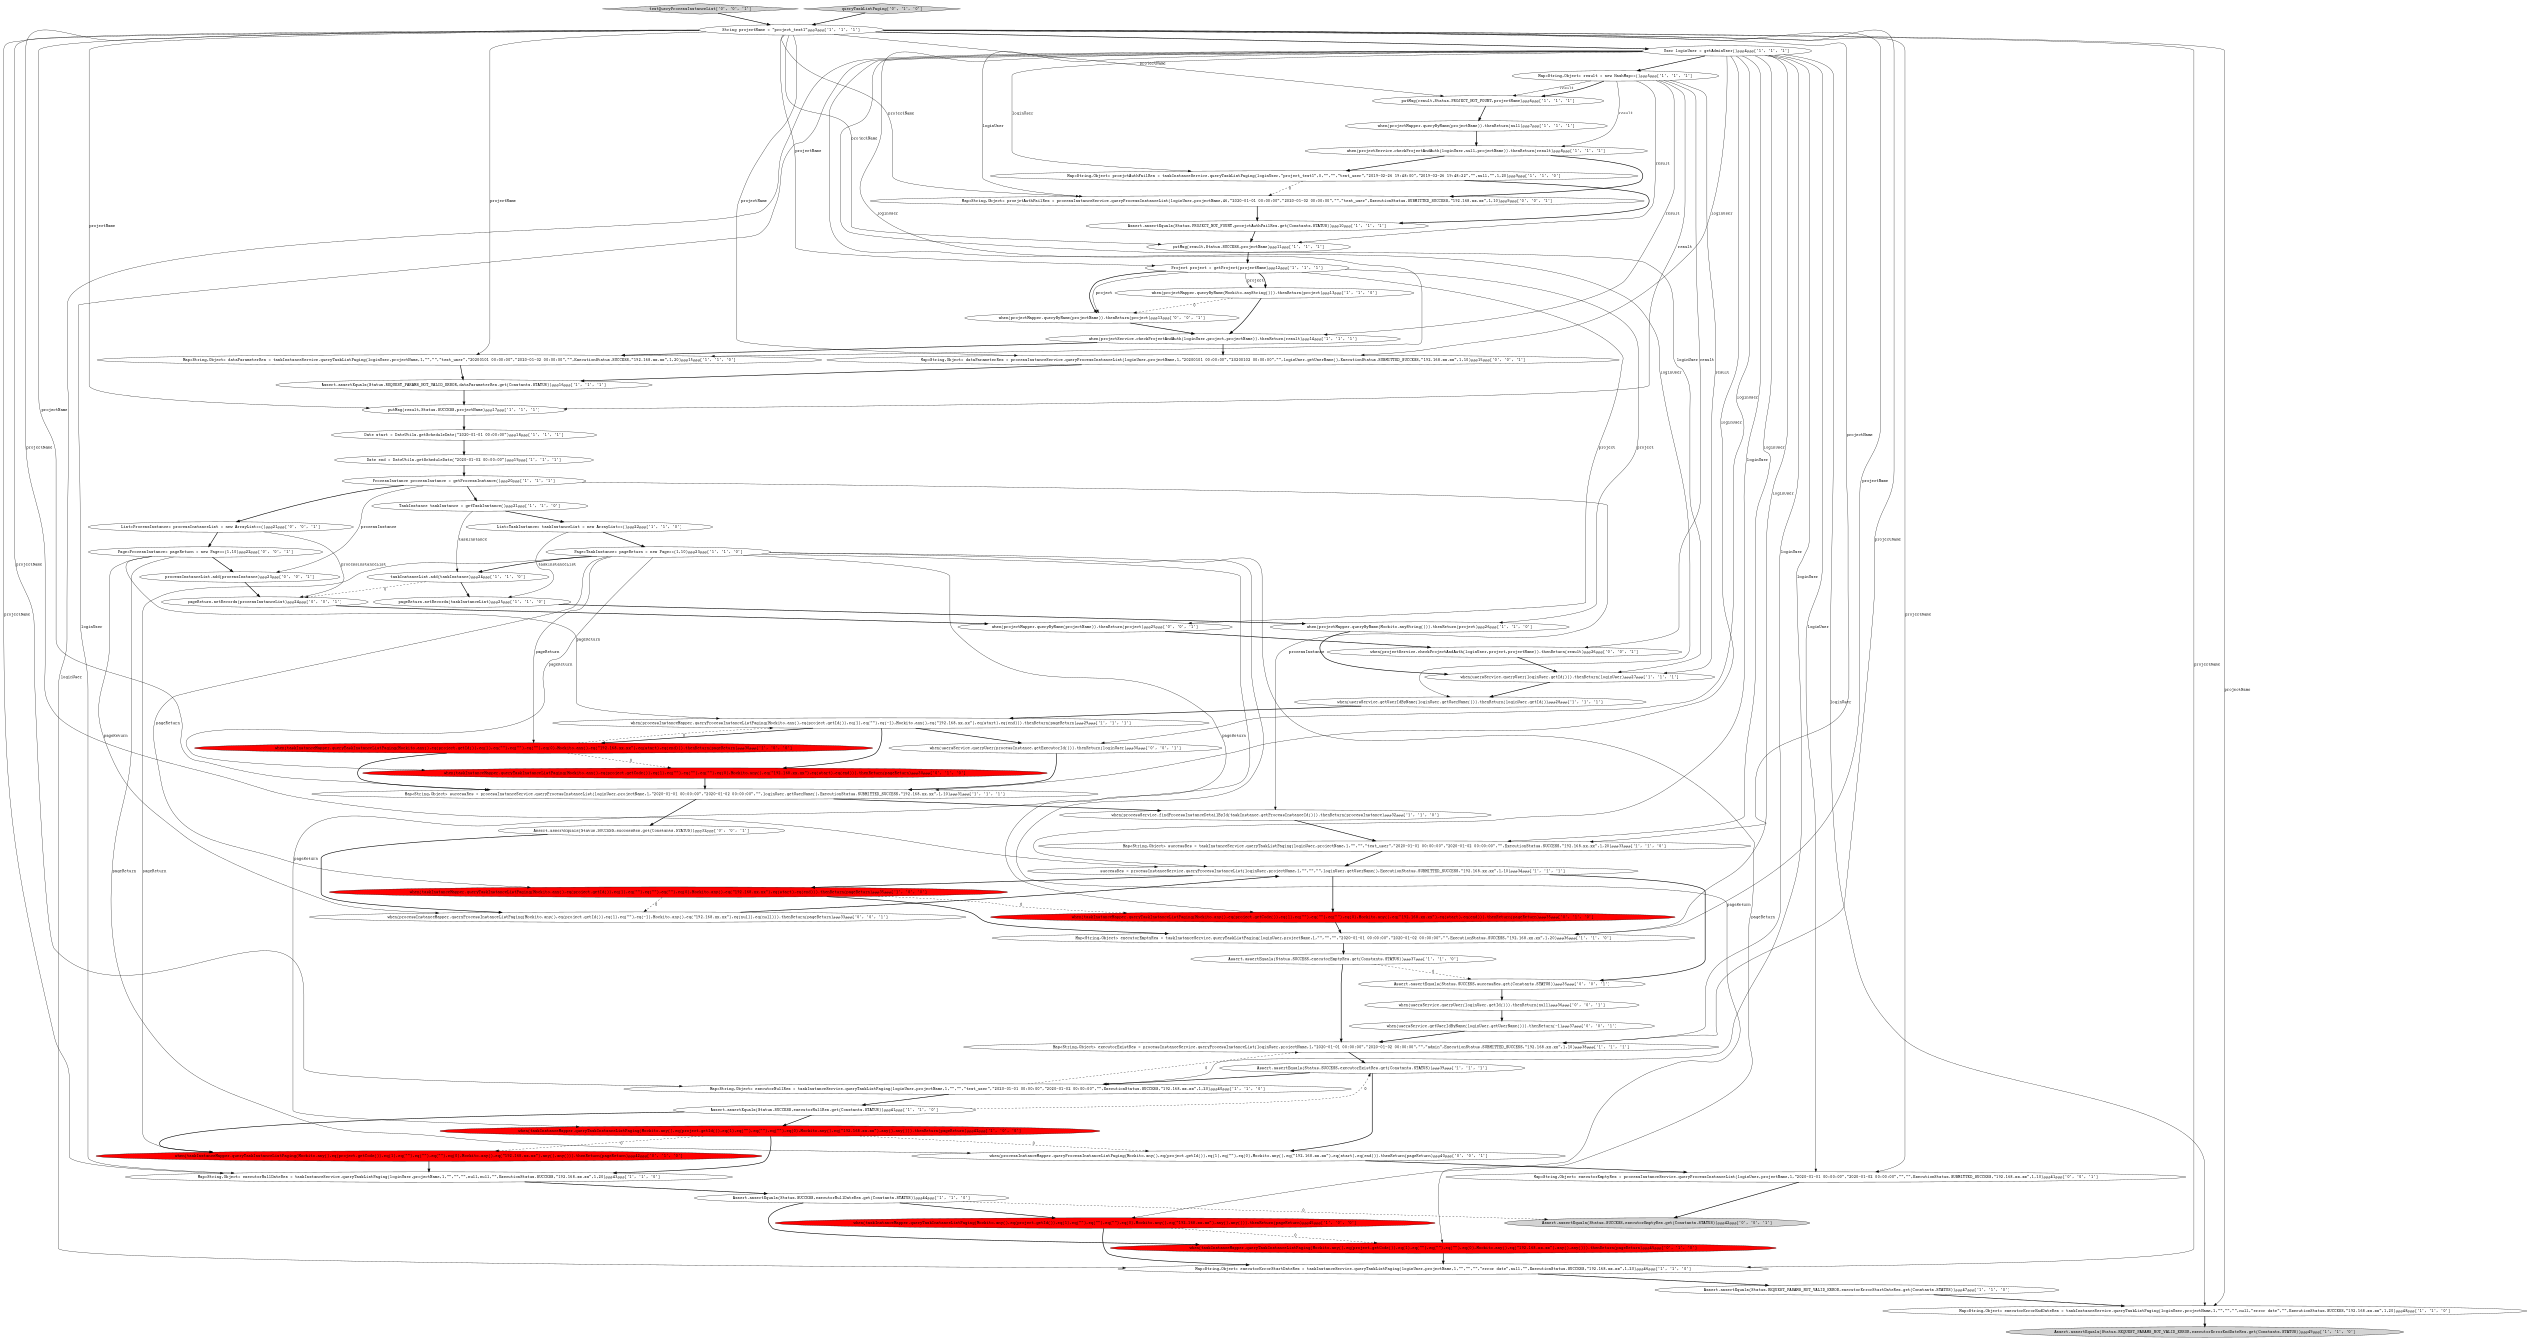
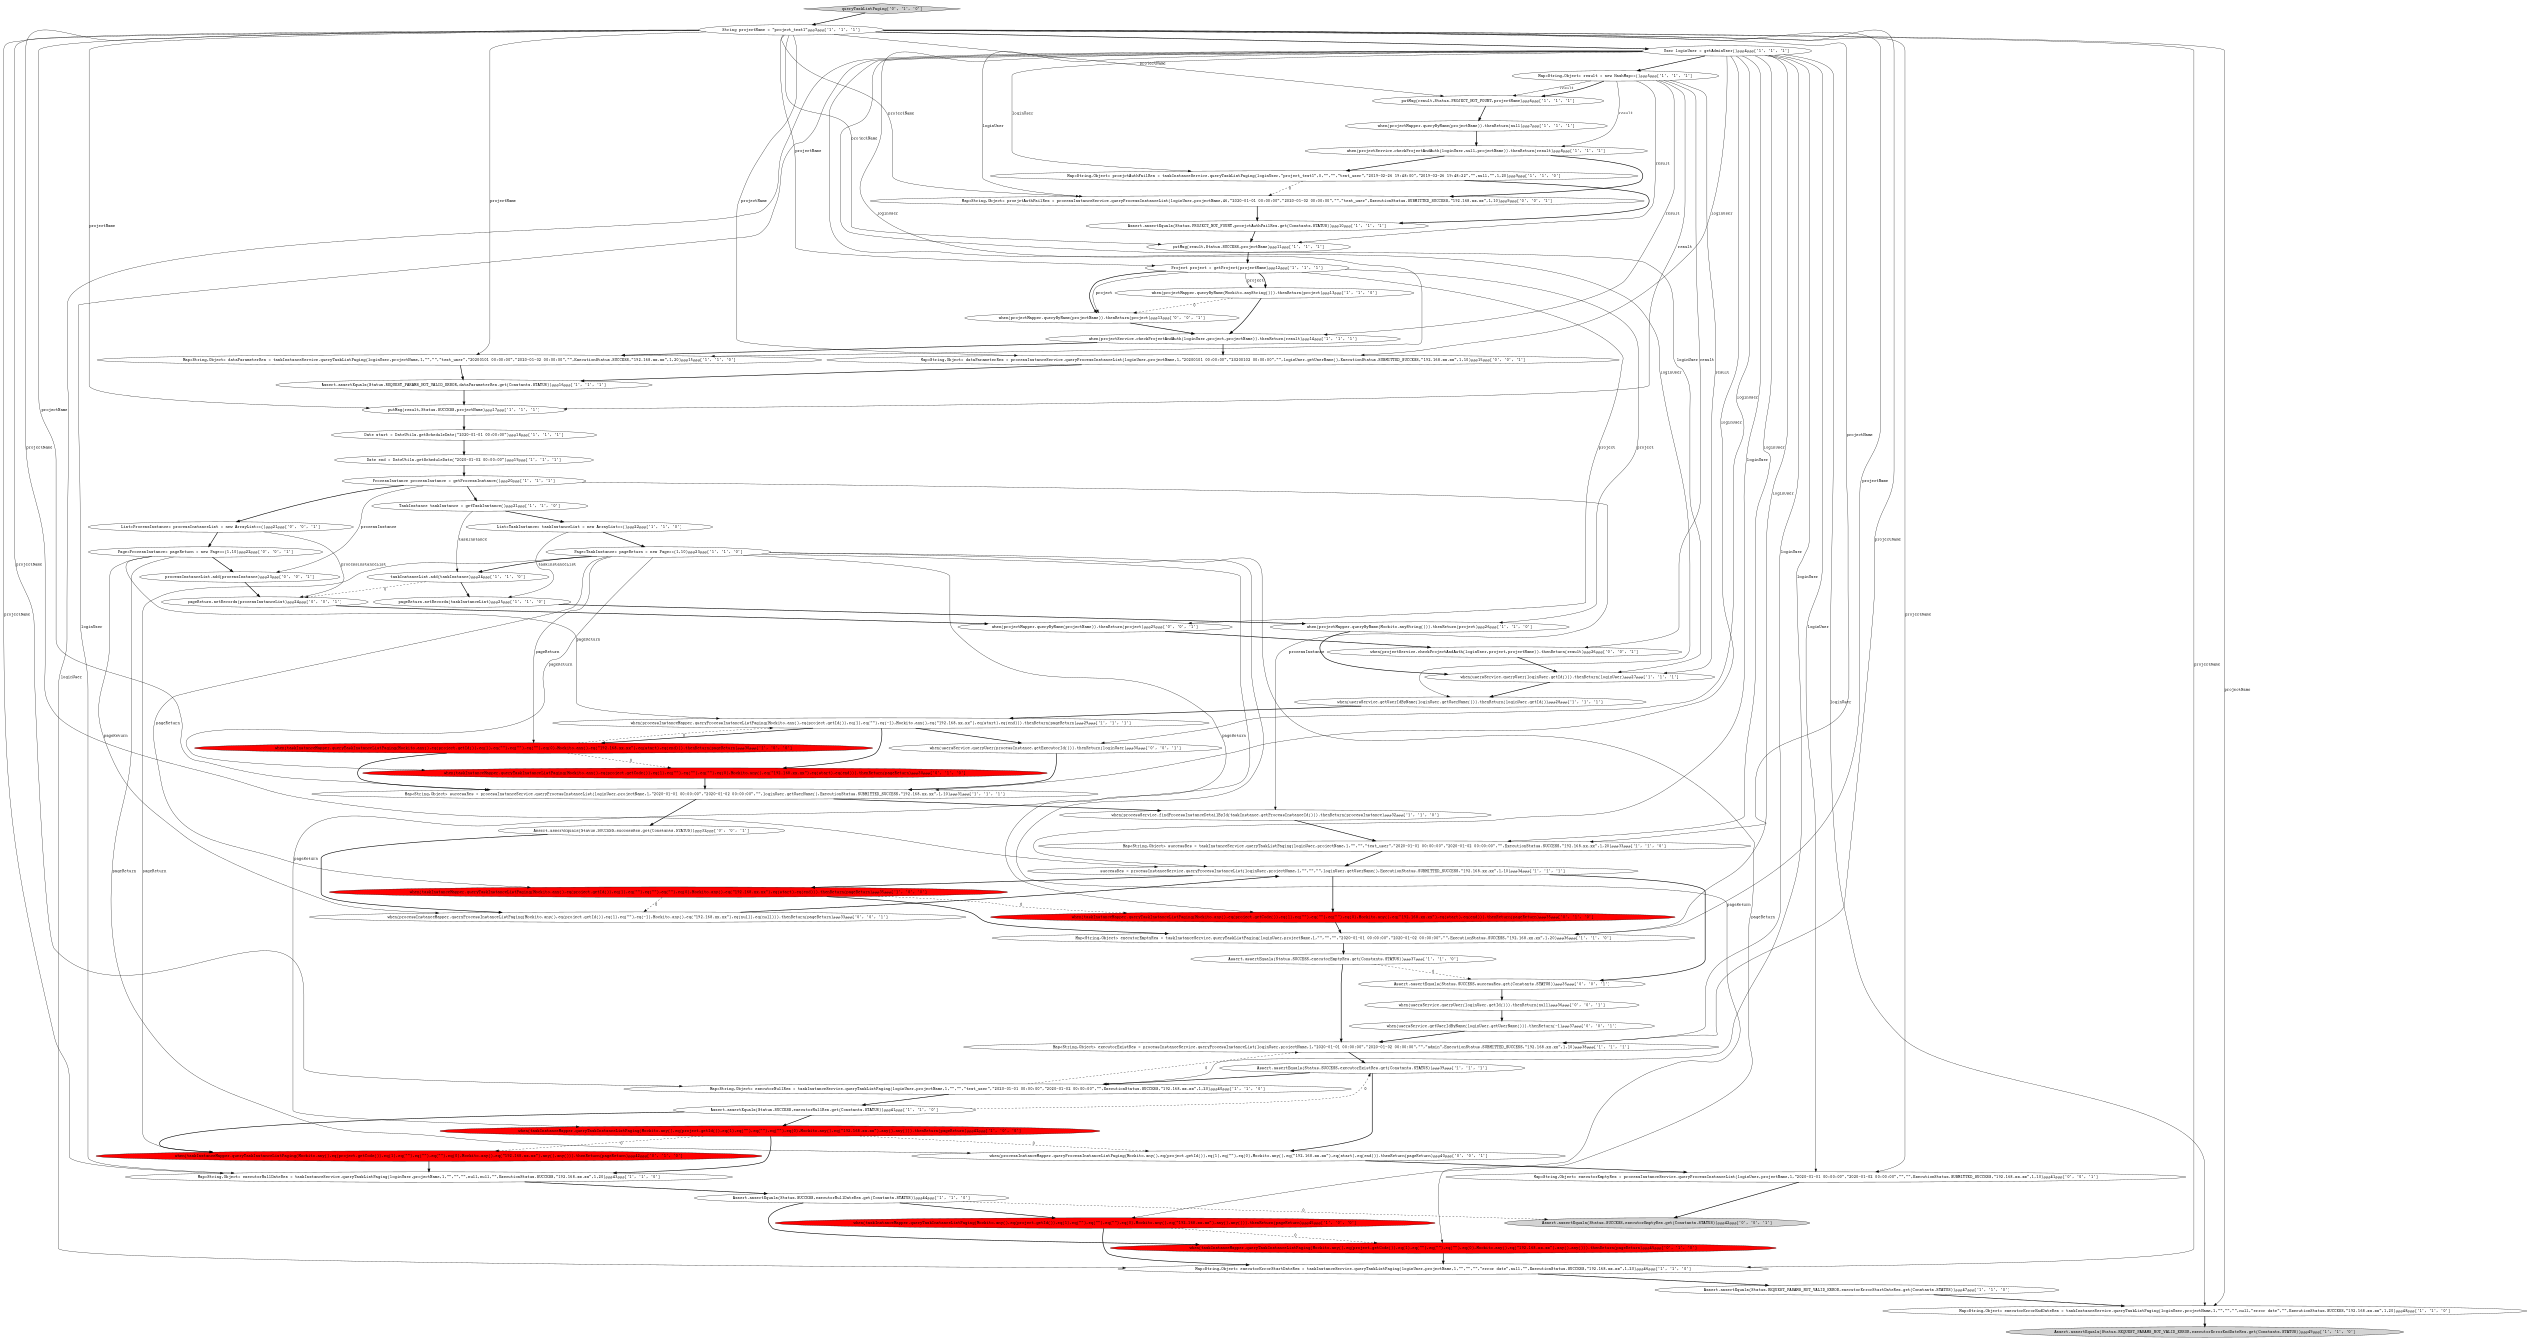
(700, 9) -> none
